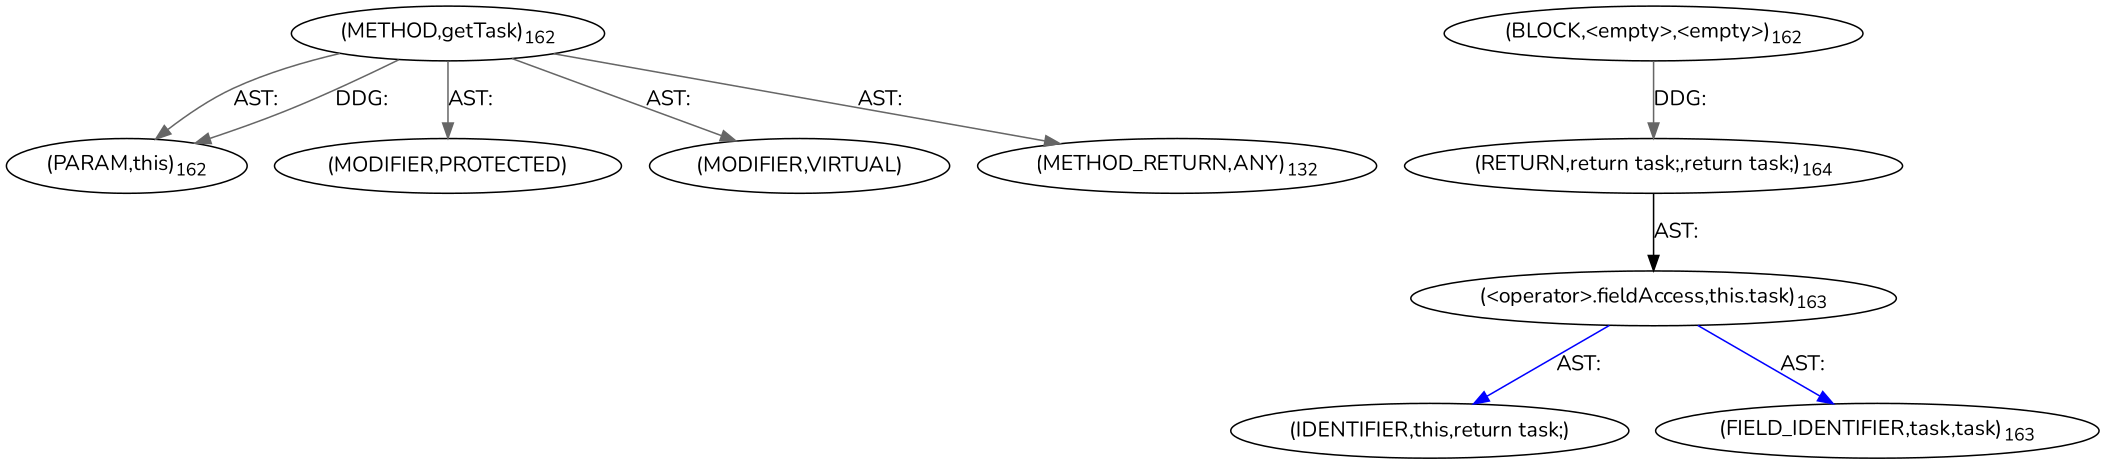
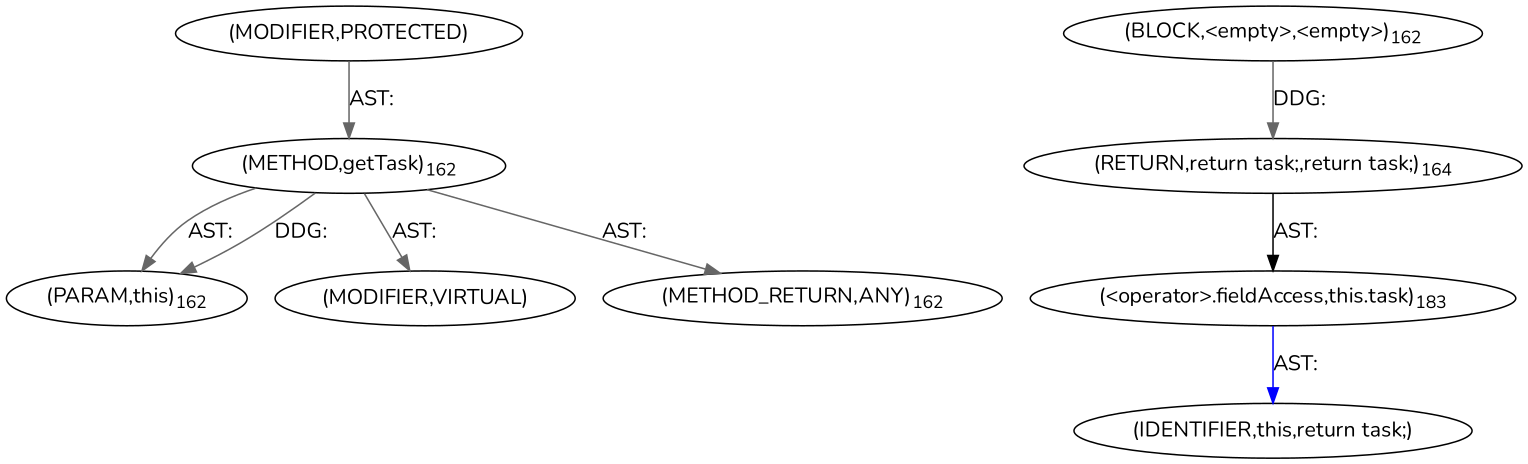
(448, 92) -> (349, 92)
(1303, 164) -> (928, 296)
(1812, 296) -> (1431, 296)
(1877, 431) -> none
